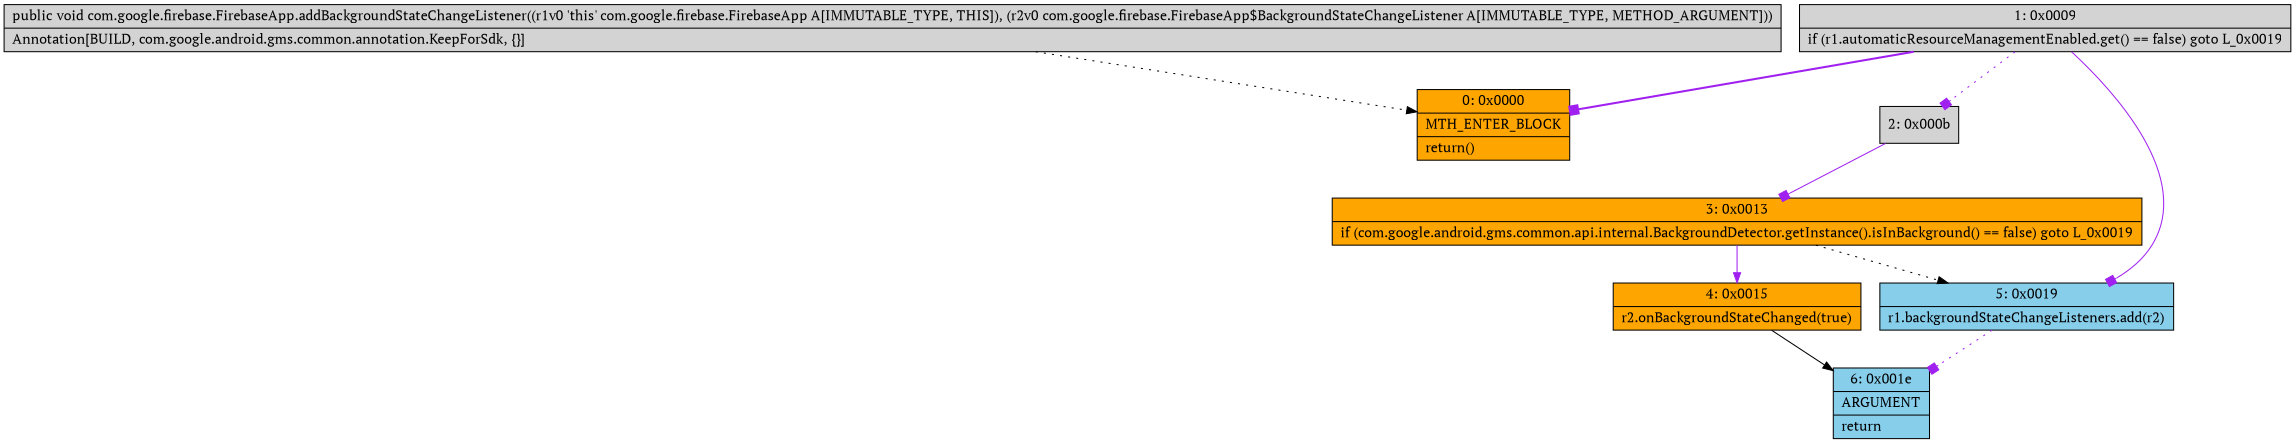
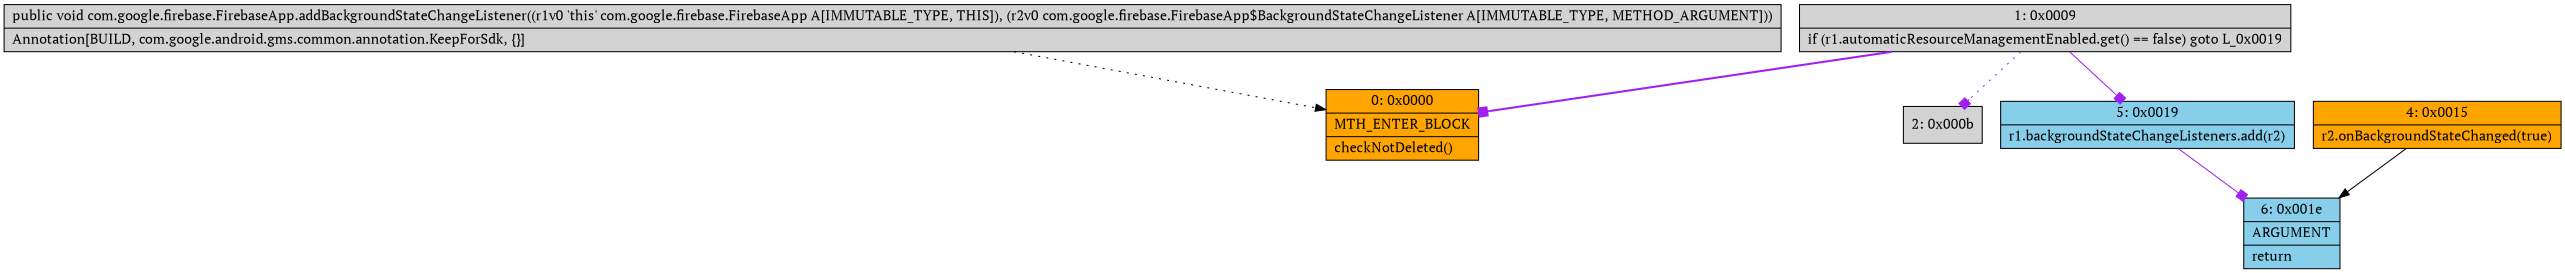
(1450, 148) -> (1394, 148)
(1737, 222) -> none
(1965, 348) -> (2207, 170)
